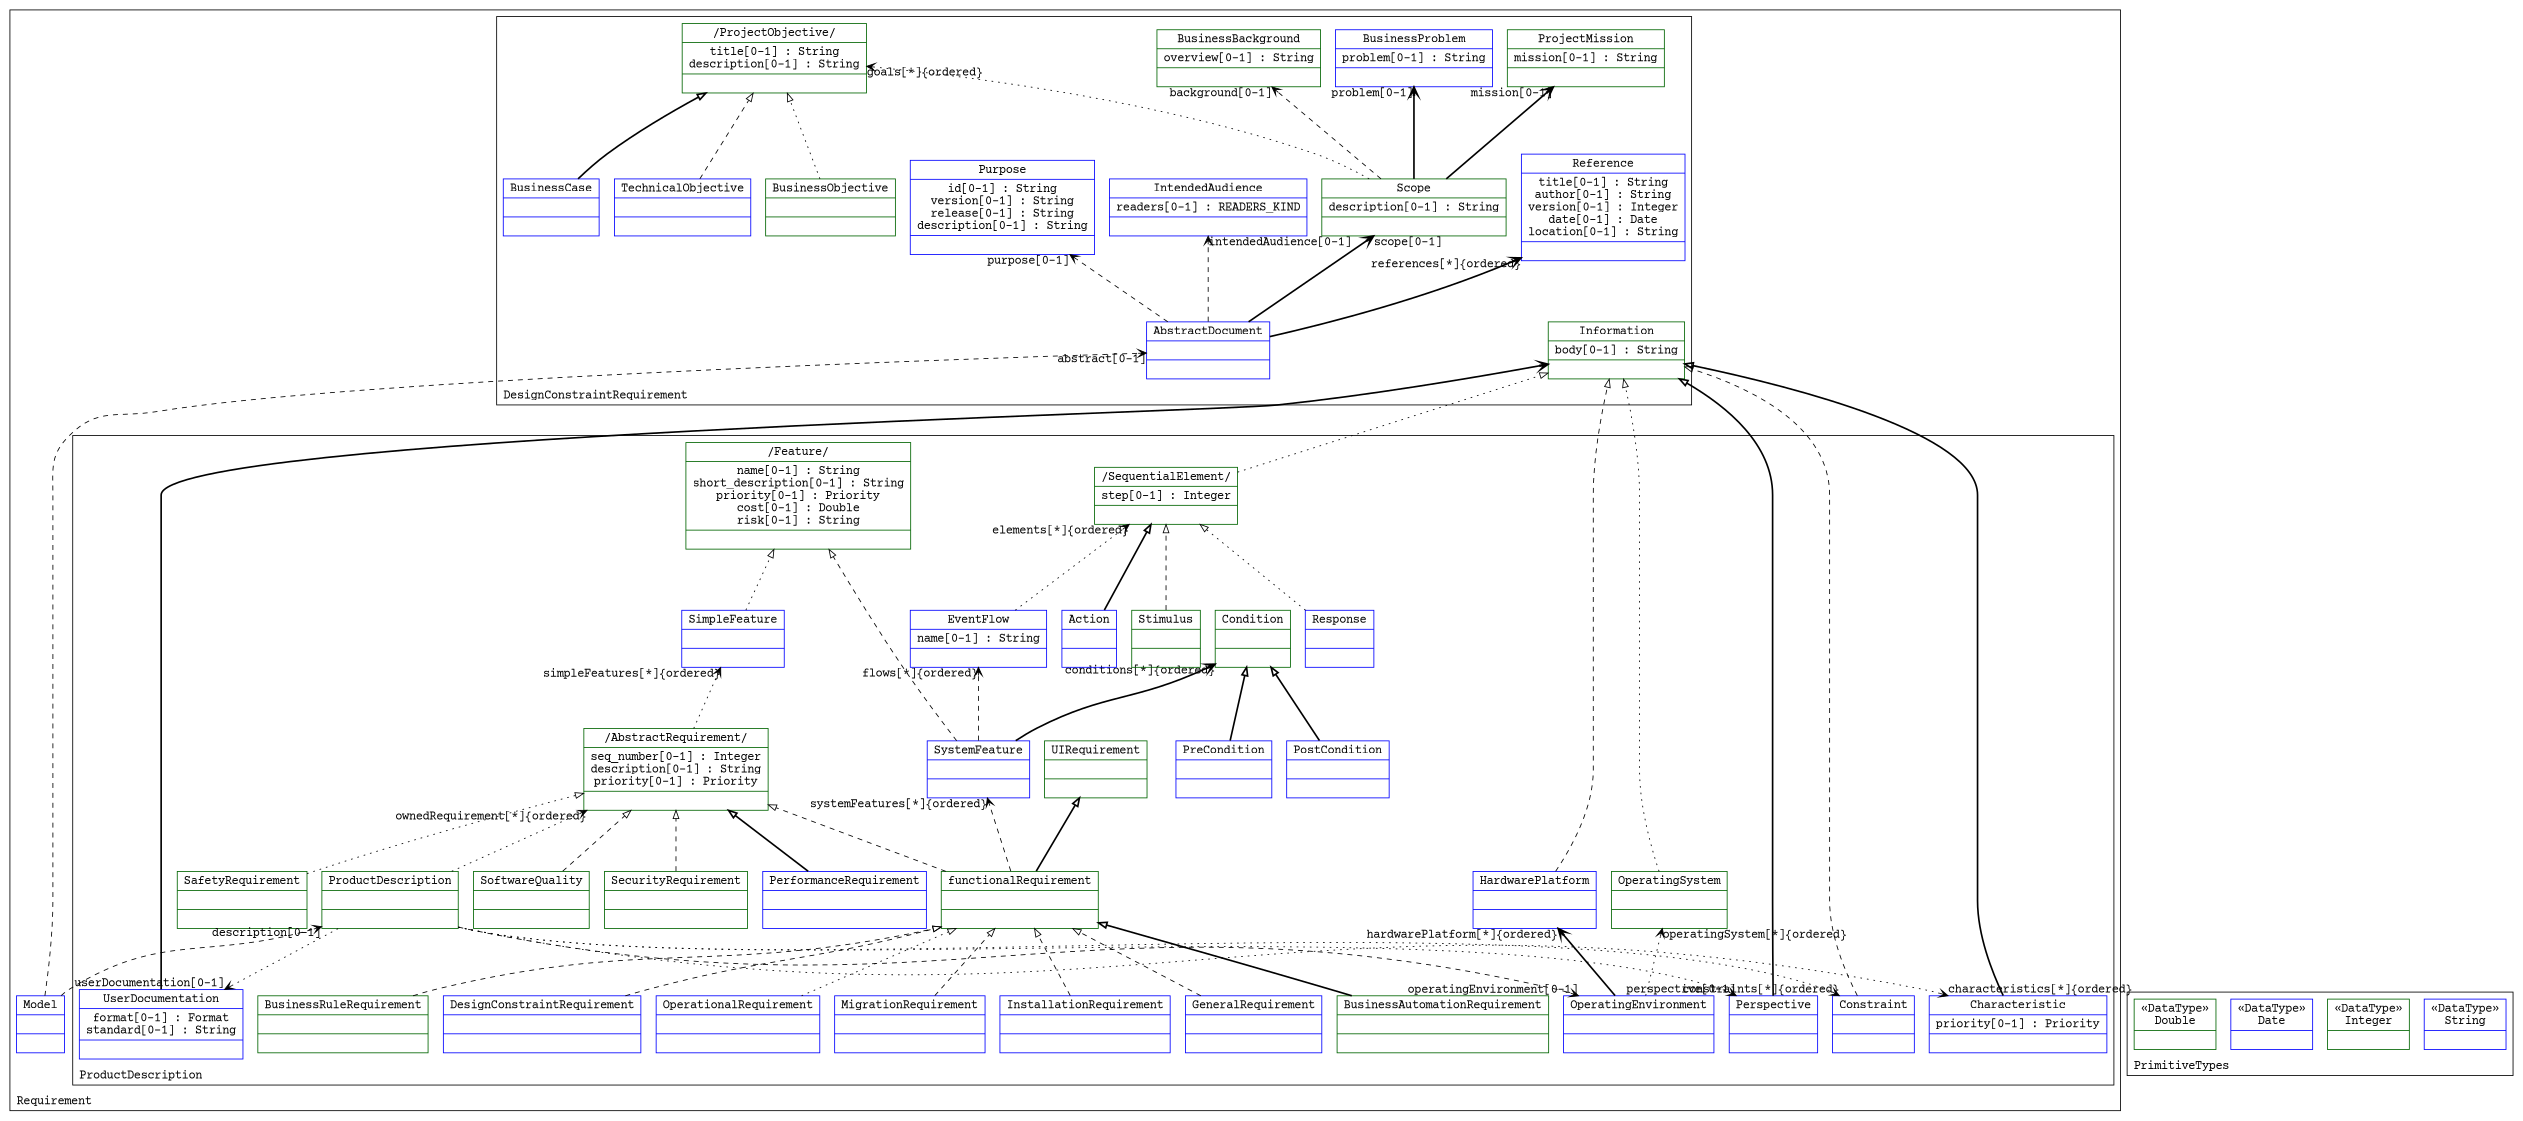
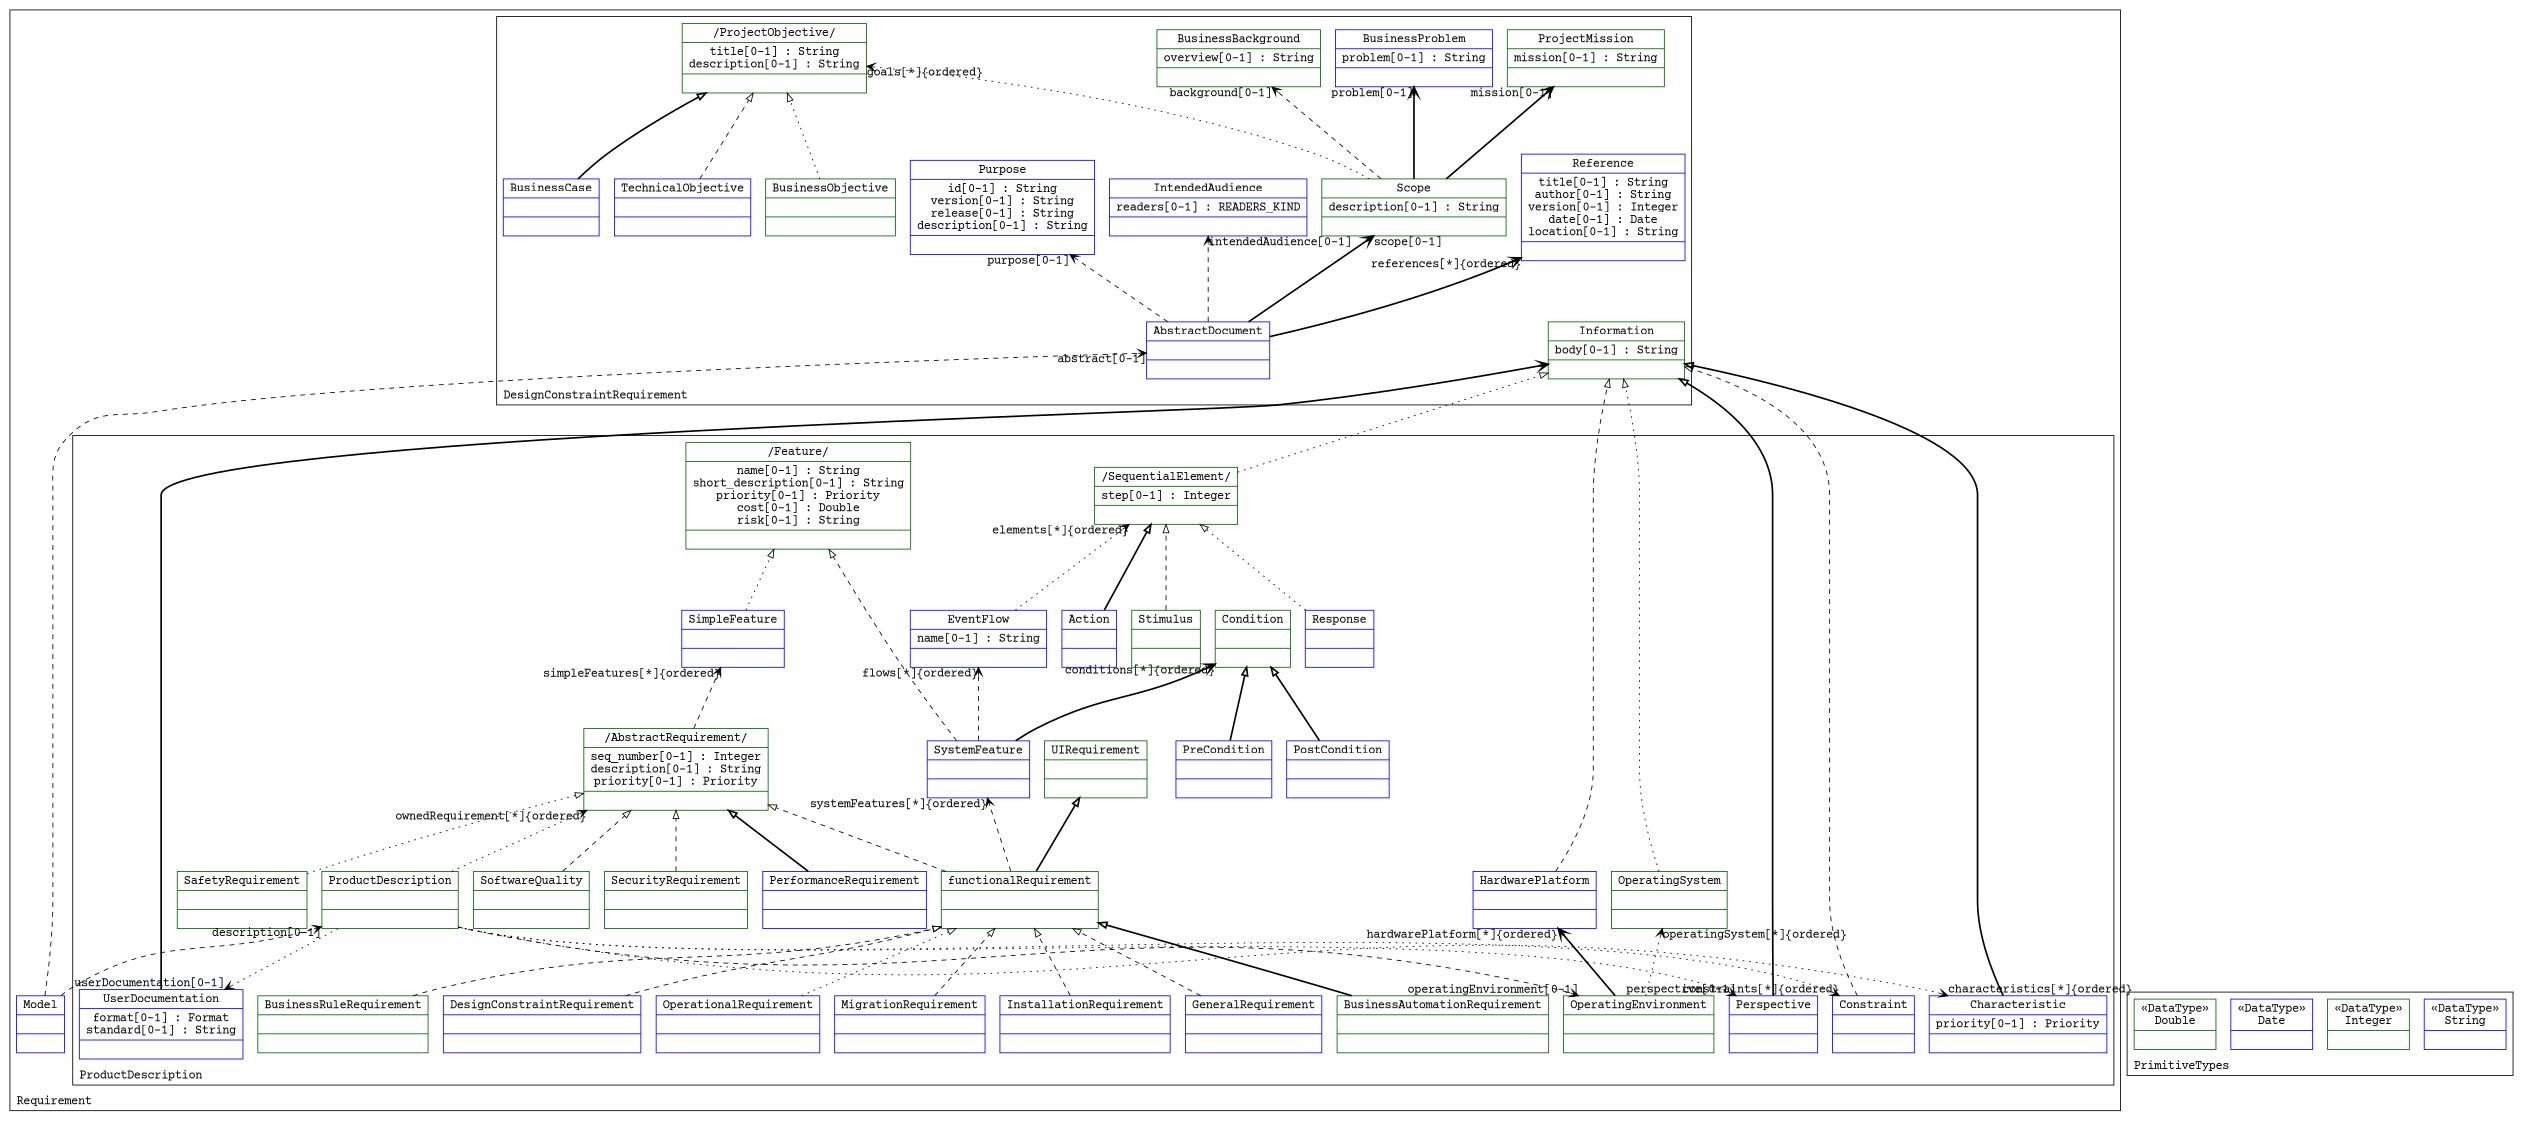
(706, 702) -> (706, 702)
(1639, 1024) -> (1639, 1024)
